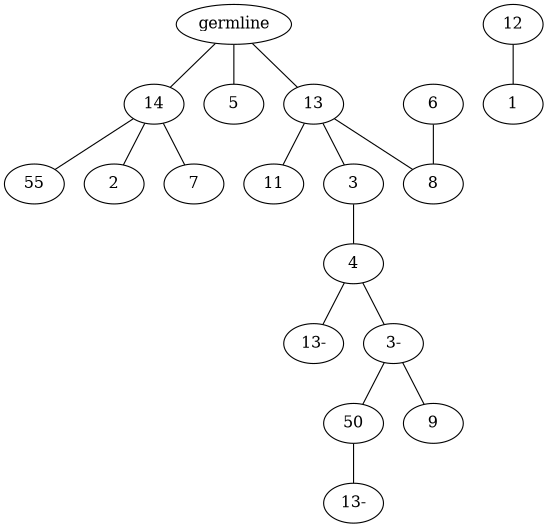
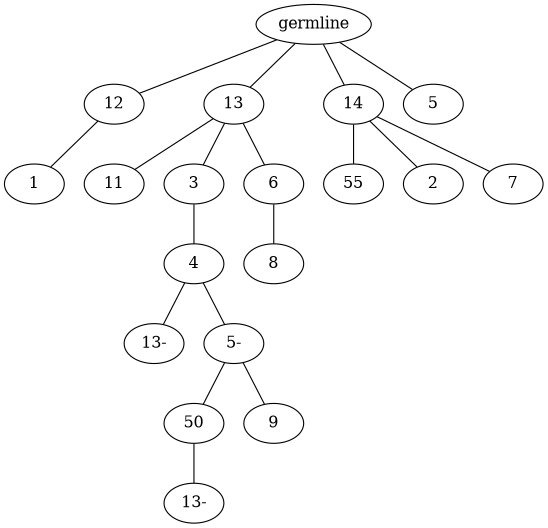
none -> (208, 67)
(374, 144) -> (254, 144)
(393, 344) -> (234, 344)
